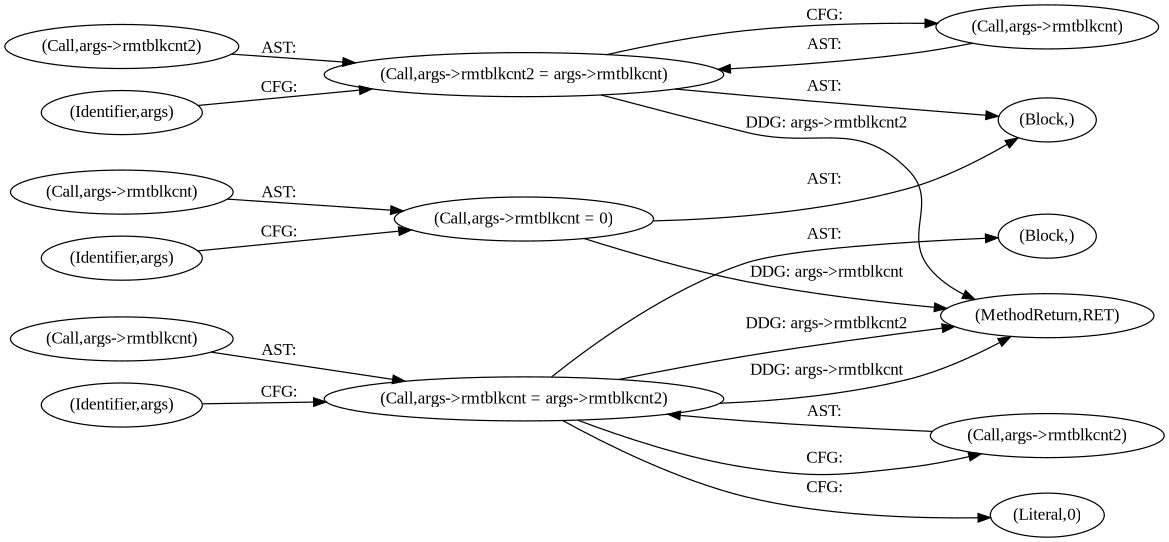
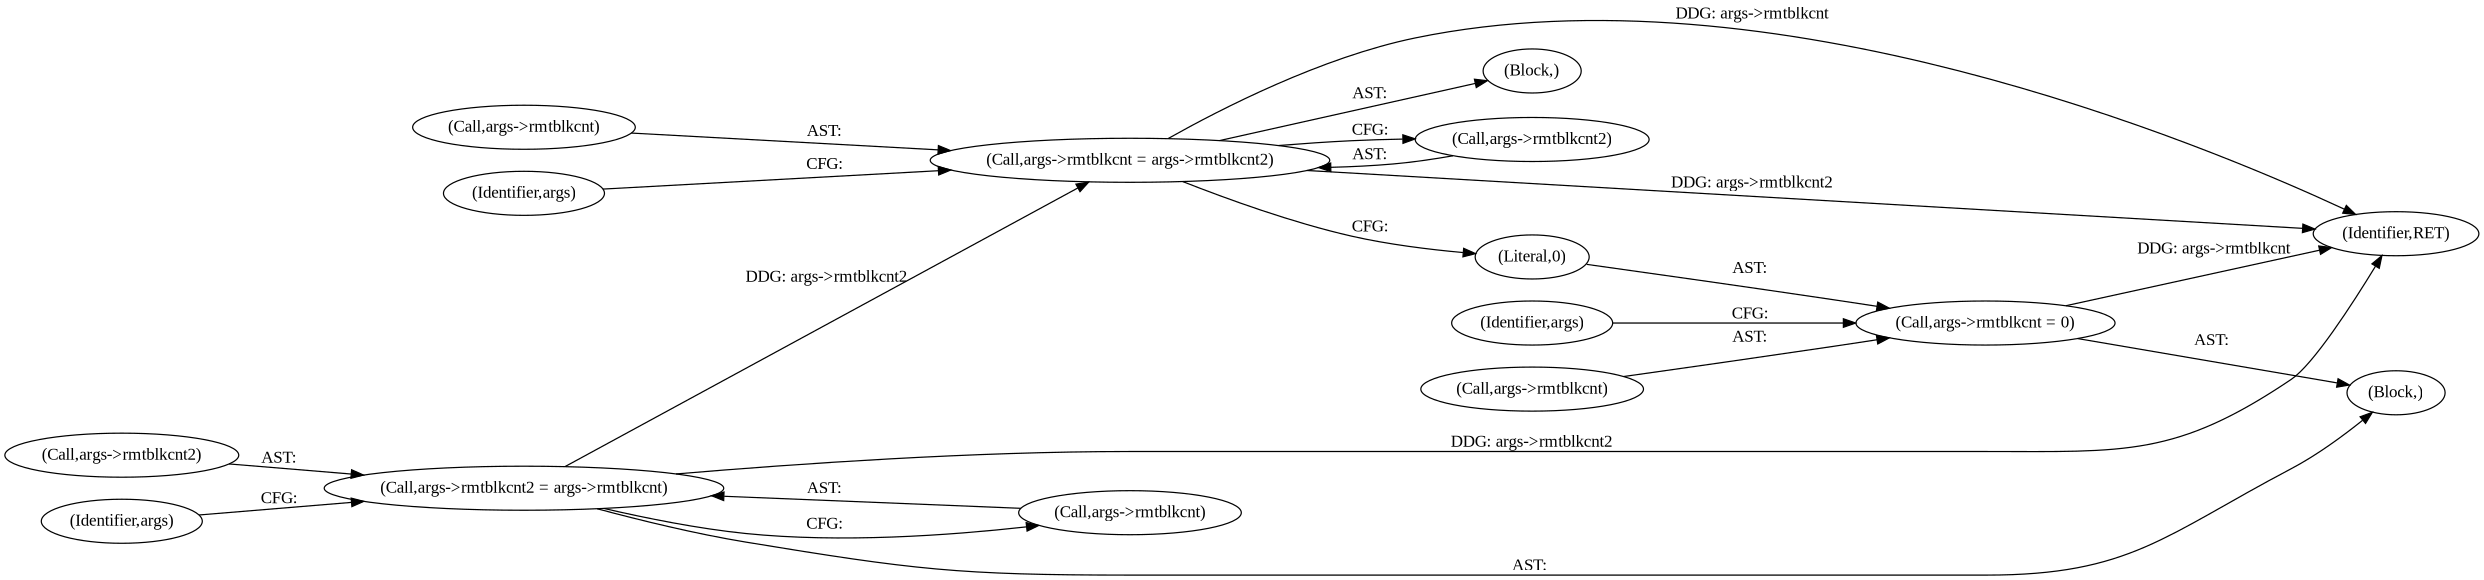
none -> (1732, 285)
(1047, 316) -> (2396, 234)
none -> (822, 327)
